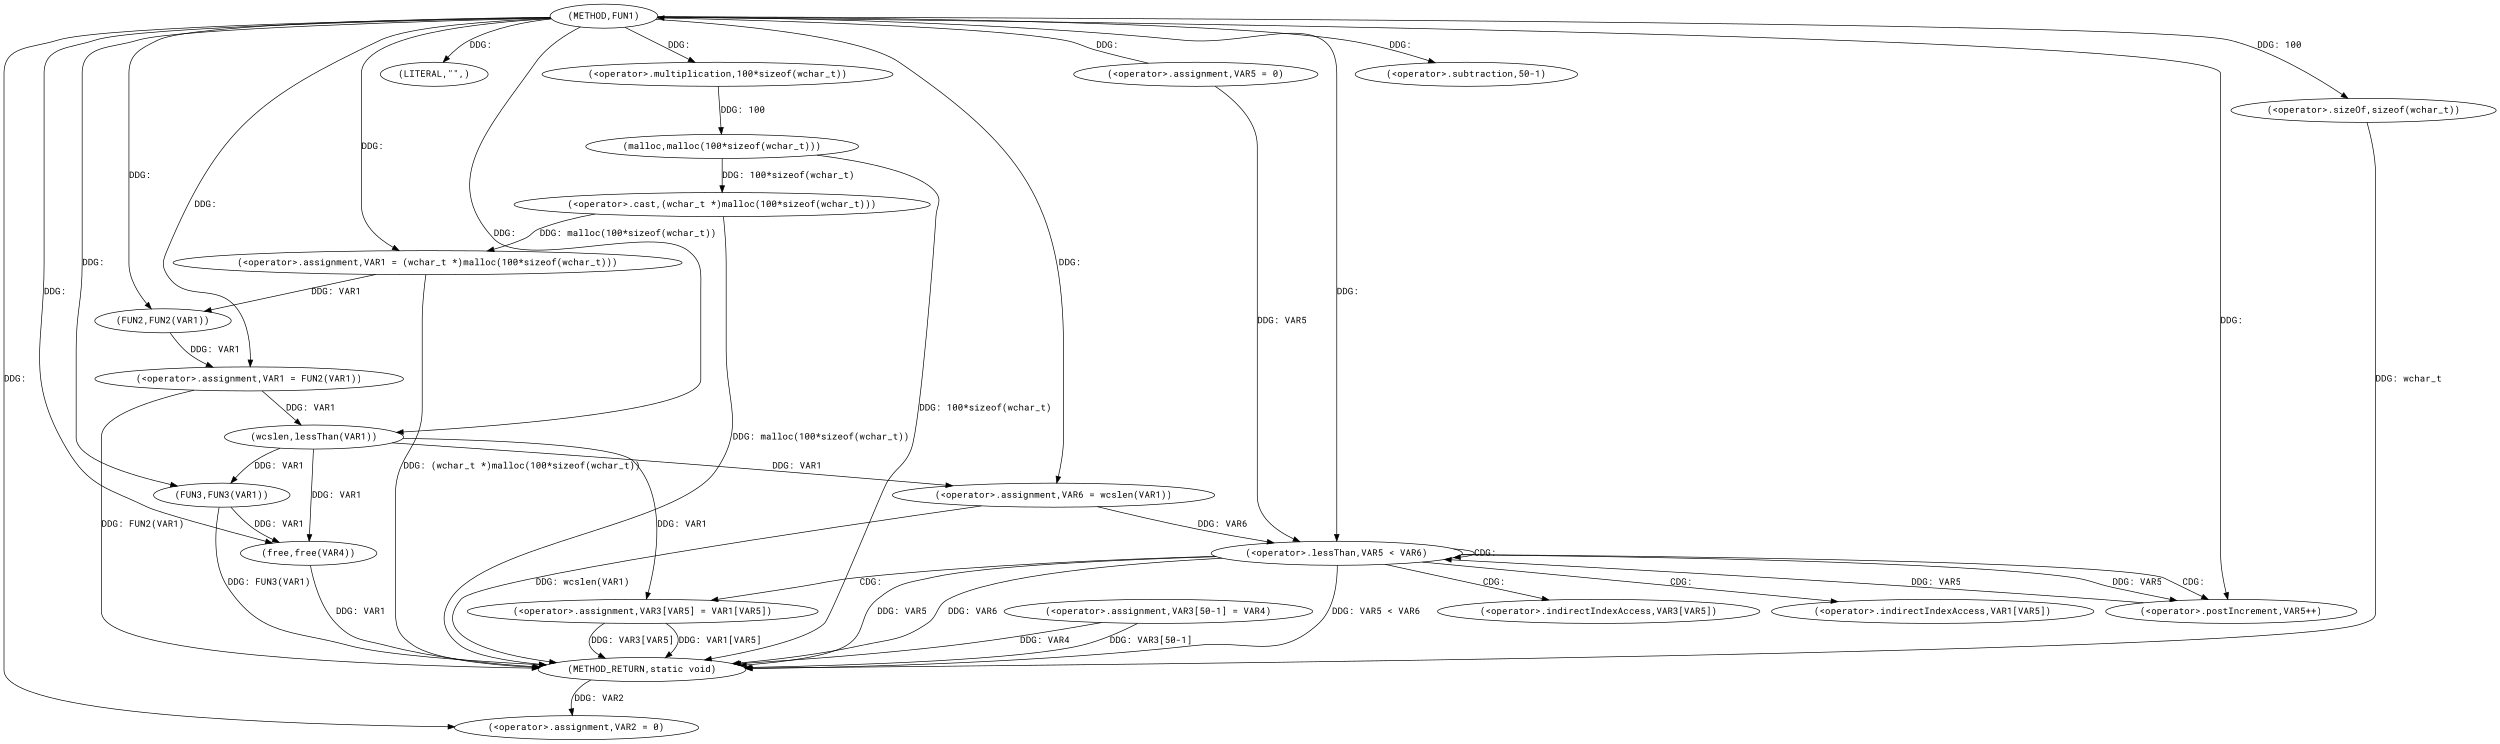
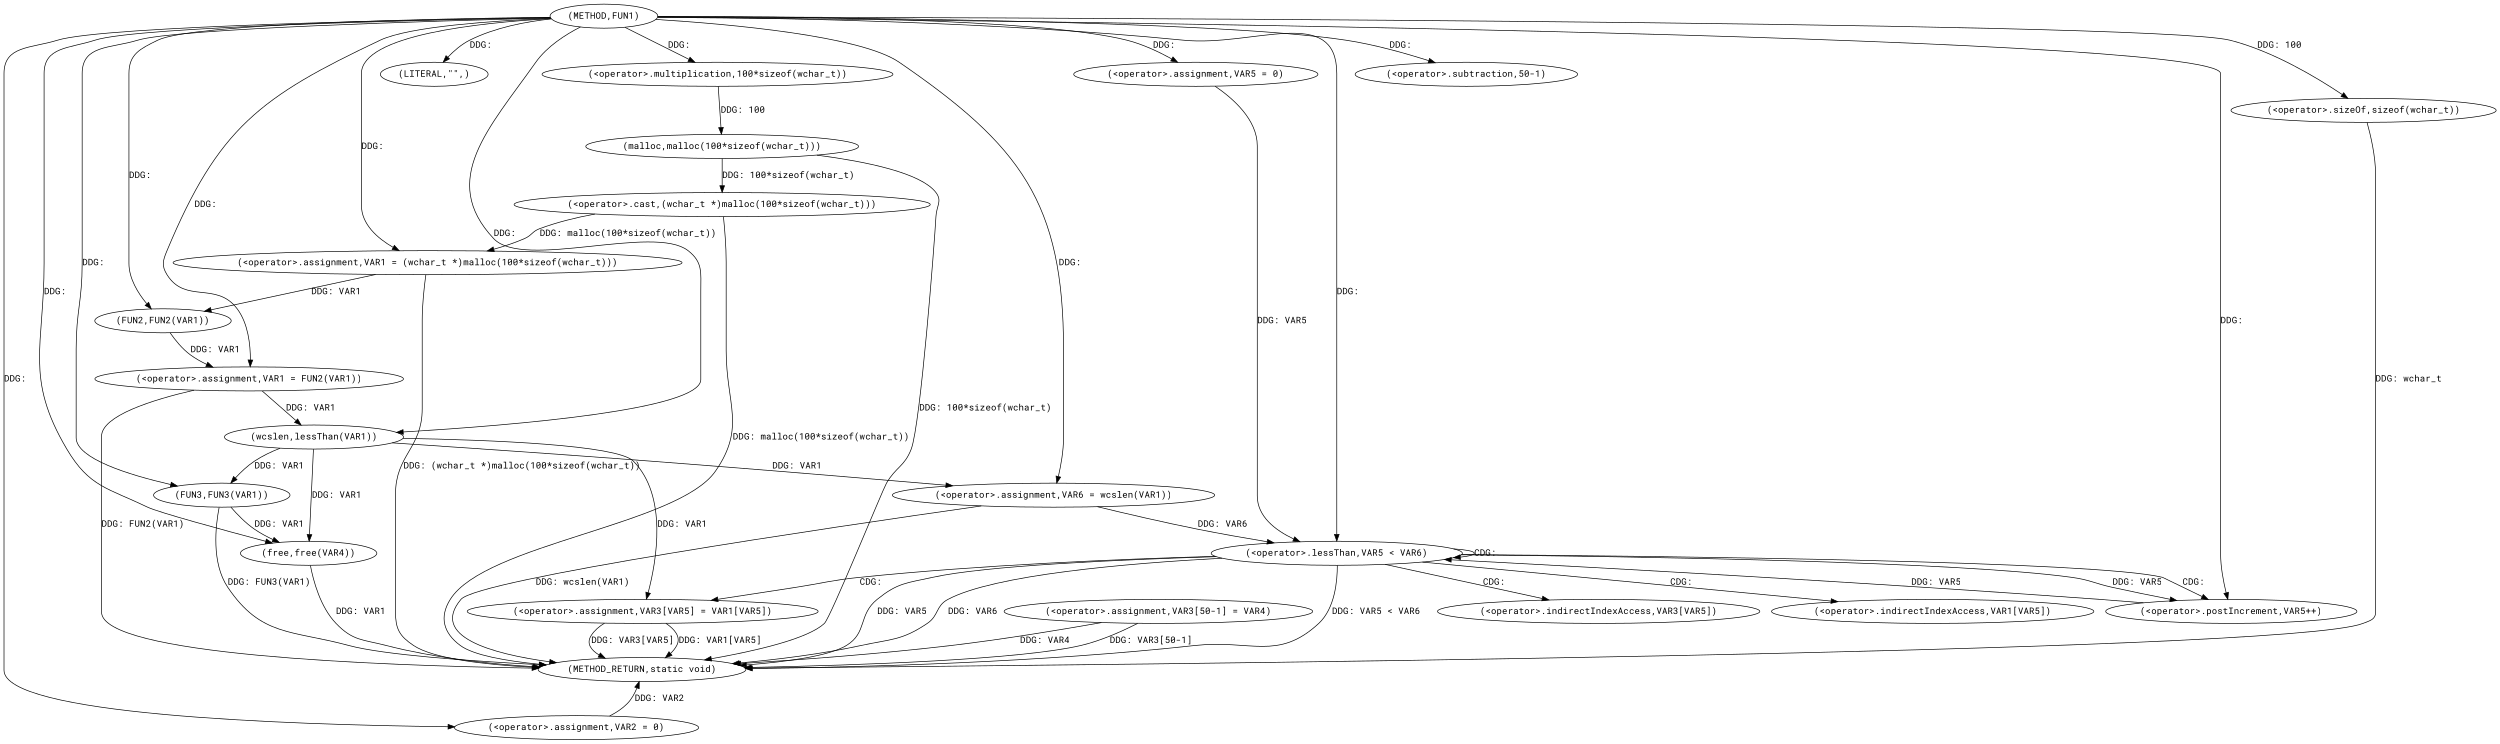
(908, 27) -> (917, 21)
(576, 691) -> (626, 705)
